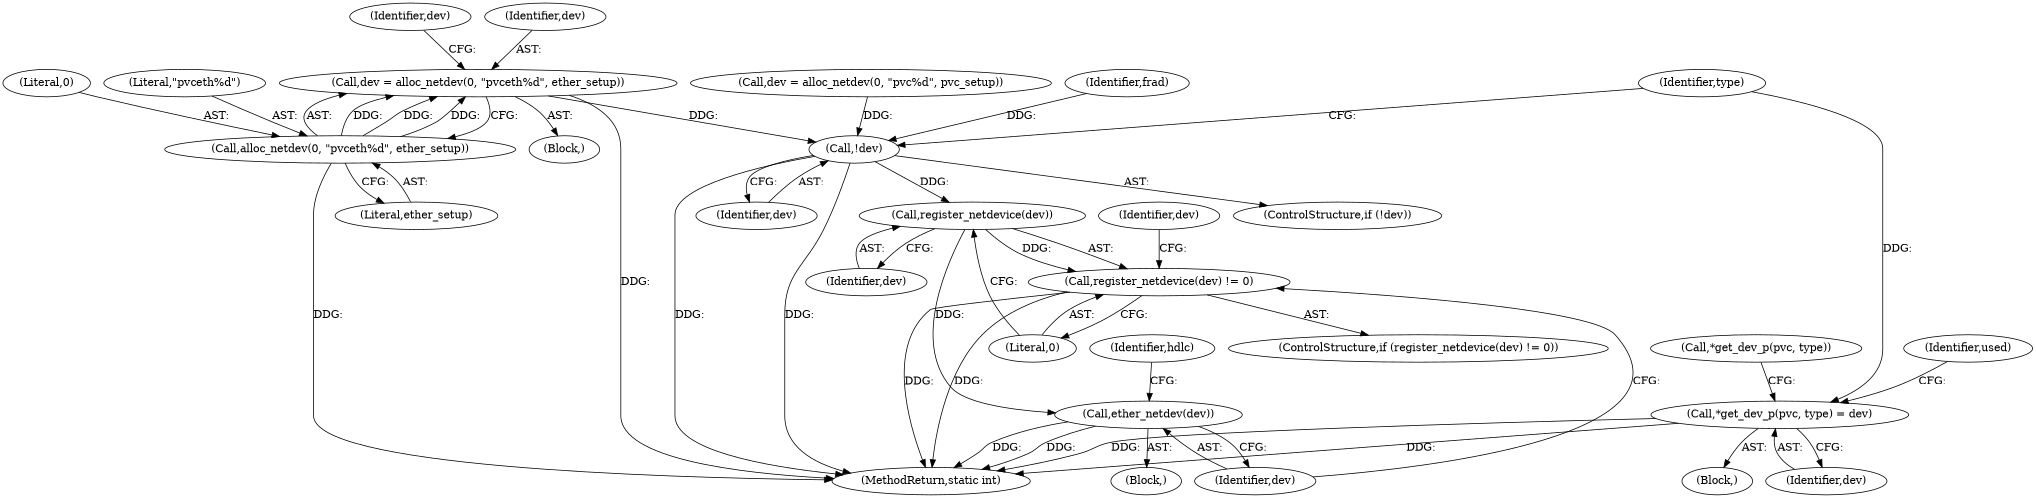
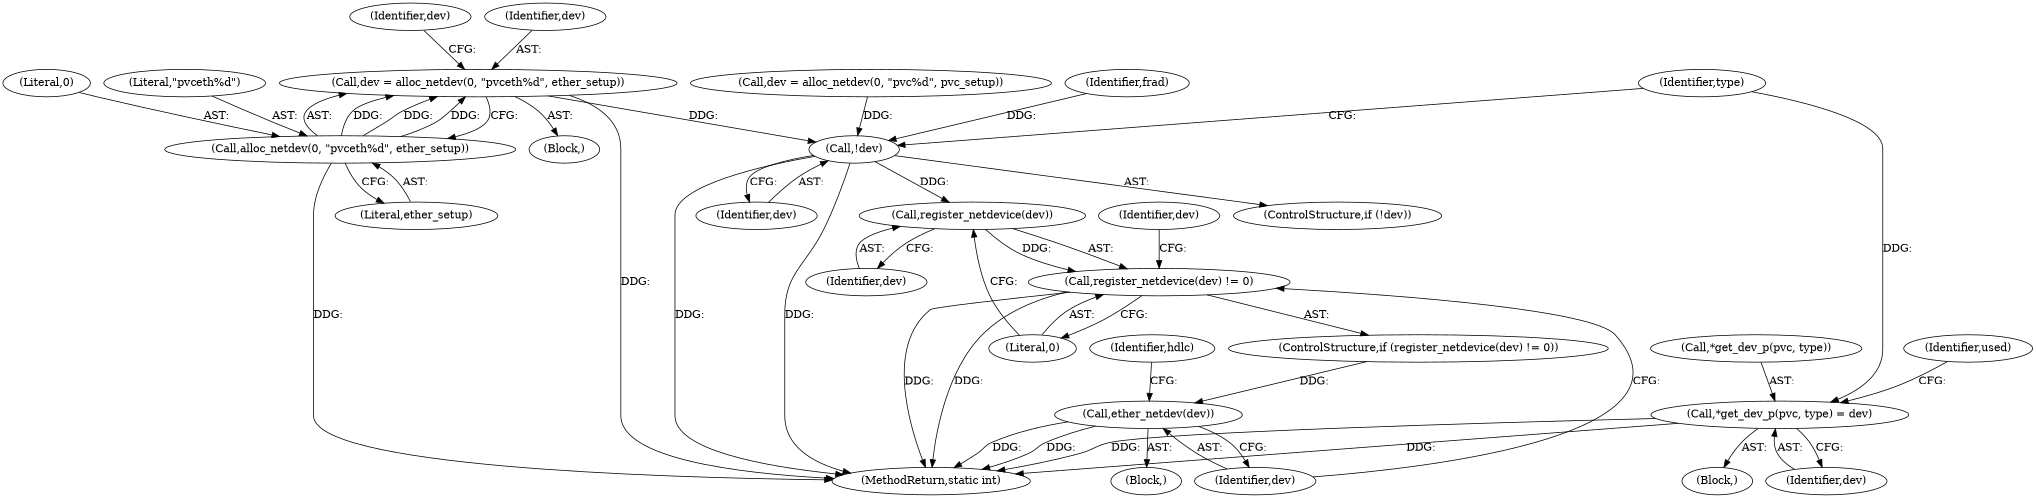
(937, 358) -> (1284, 381)
(1784, 382) -> (1784, 382)
